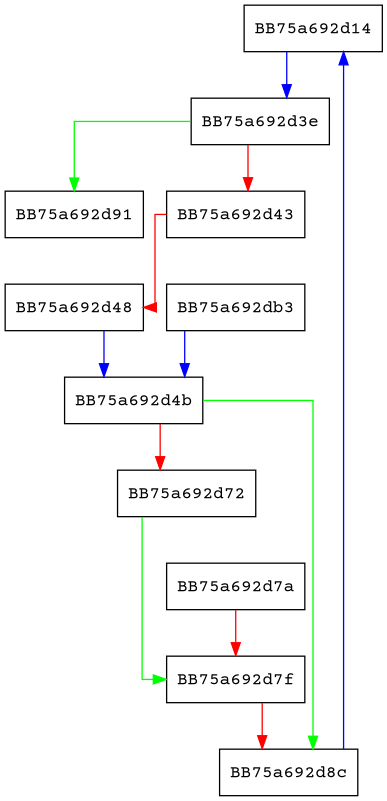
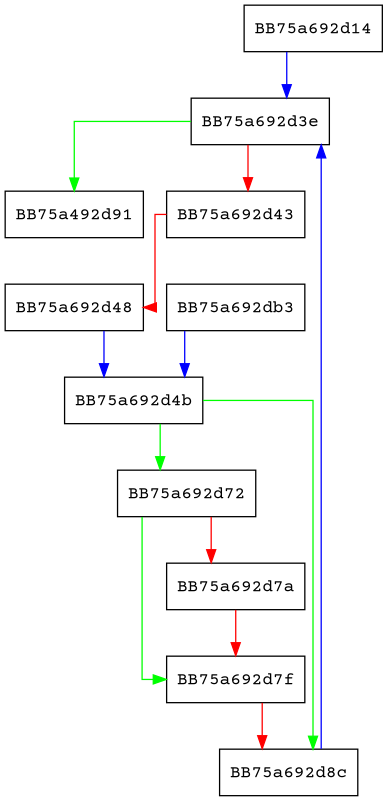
(74, 214) -> (74, 214)
(344, 407) -> (321, 453)
(160, 440) -> (160, 440)
none -> (211, 533)
